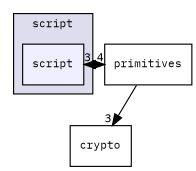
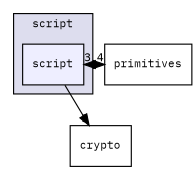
(127, 101) -> (75, 101)
